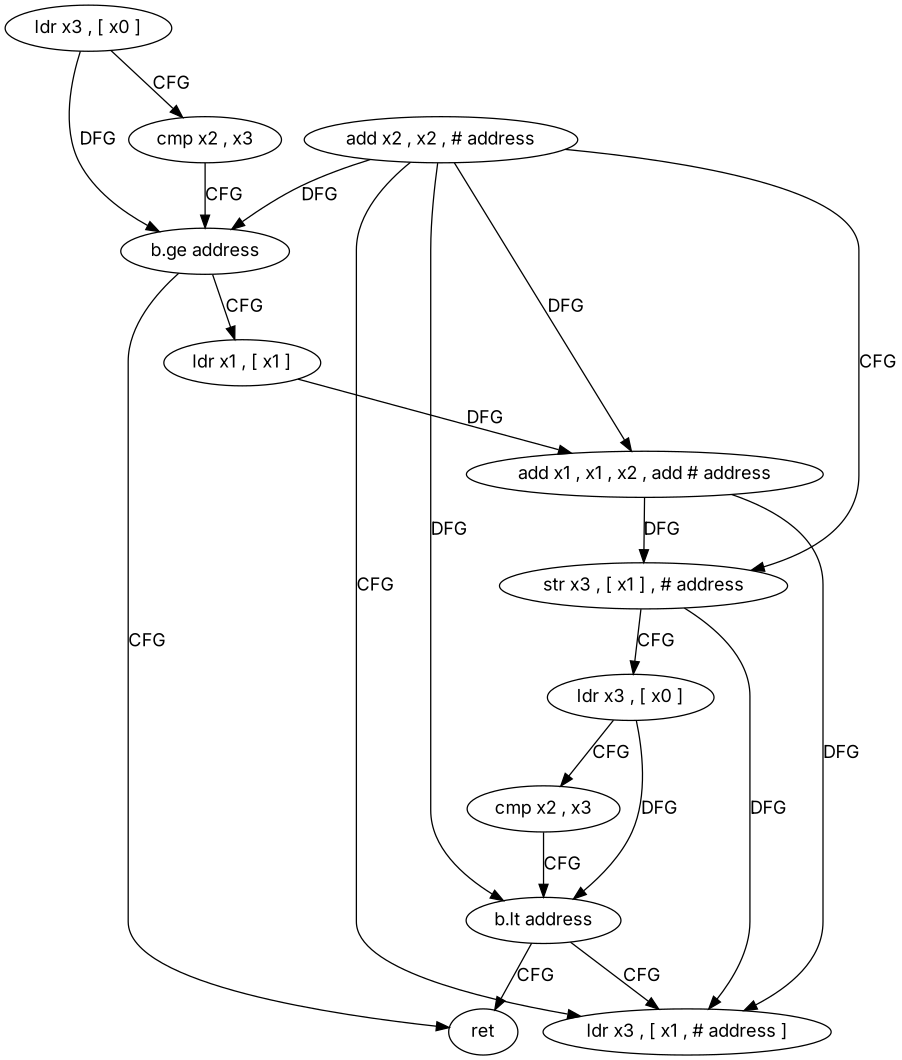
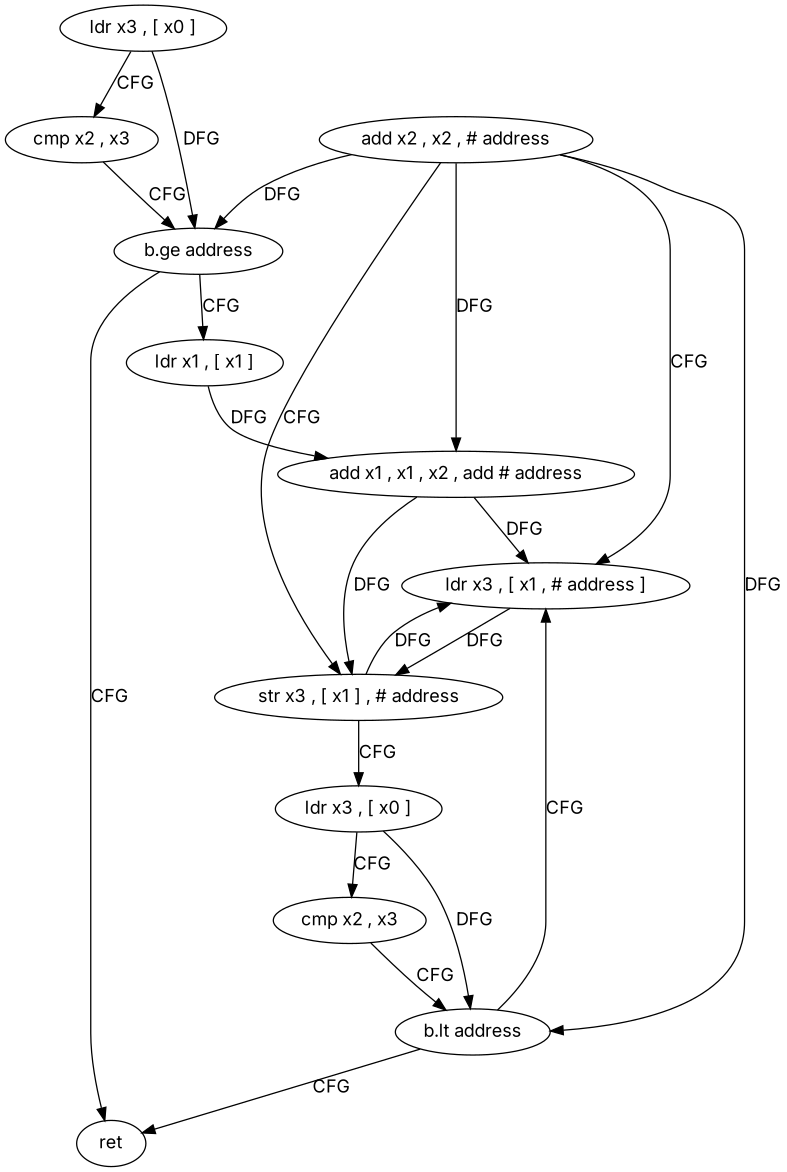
none -> (459, 639)
